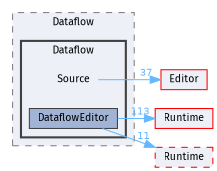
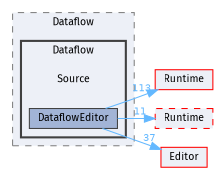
(119, 80) -> (127, 137)
